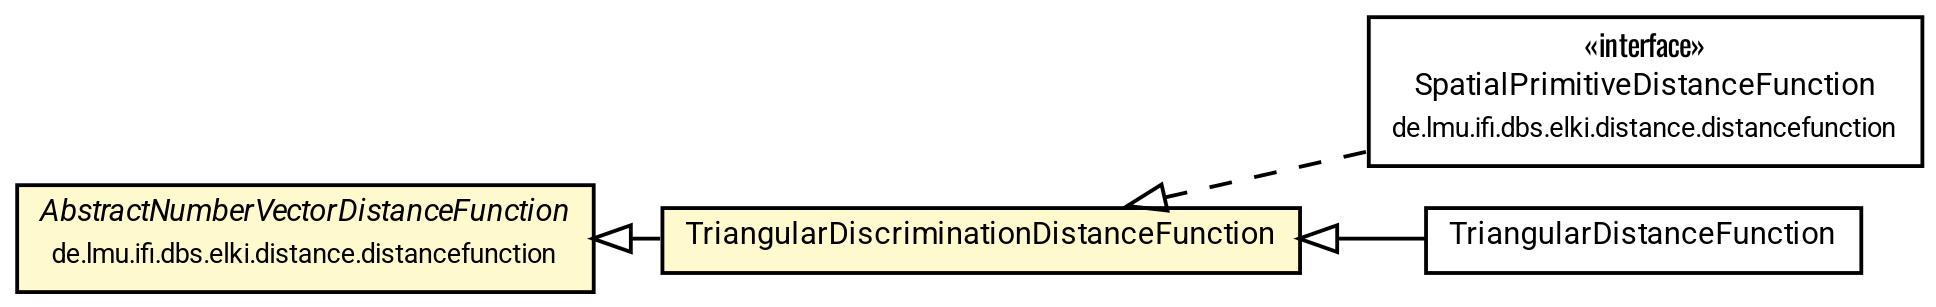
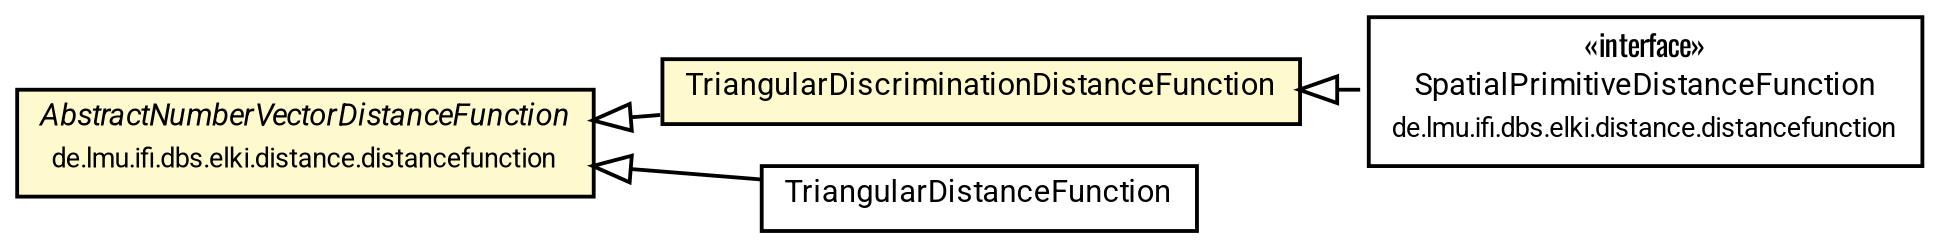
(1382, 239) -> (696, 174)
